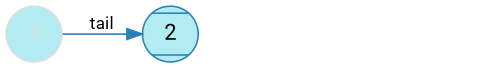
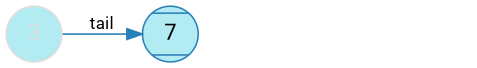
(170, 34) -> (170, 34)
